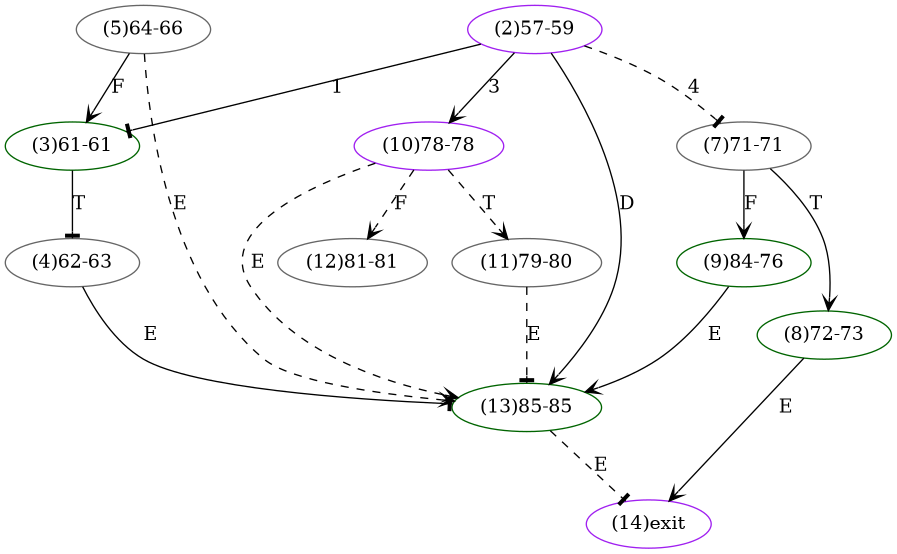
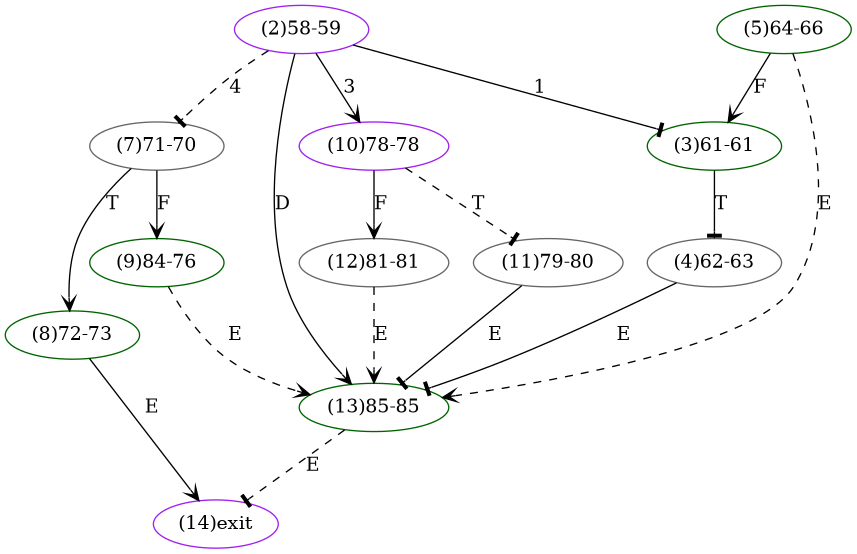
(143, 29) -> (784, 29)
(535, 29) -> (302, 29)
(744, 146) -> (157, 146)
(395, 199) -> (374, 198)
(474, 199) -> (458, 202)
(259, 298) -> (374, 328)
(527, 331) -> (464, 333)
(672, 349) -> (221, 354)
